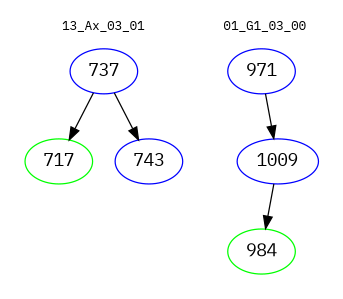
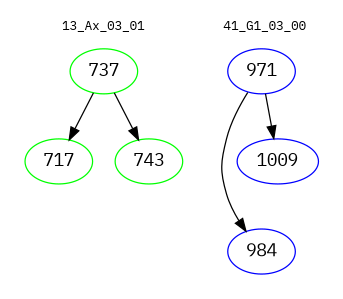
(265, 27) -> (265, 27)
(104, 71) -> (104, 71)
(149, 161) -> (149, 161)
(271, 200) -> (223, 156)
(262, 252) -> (262, 252)
